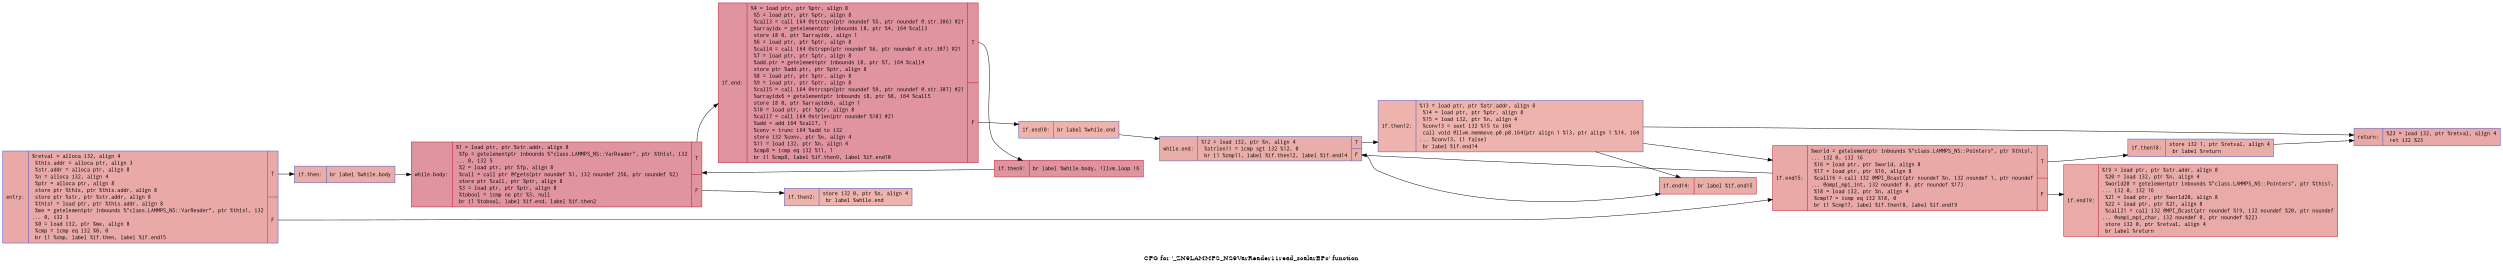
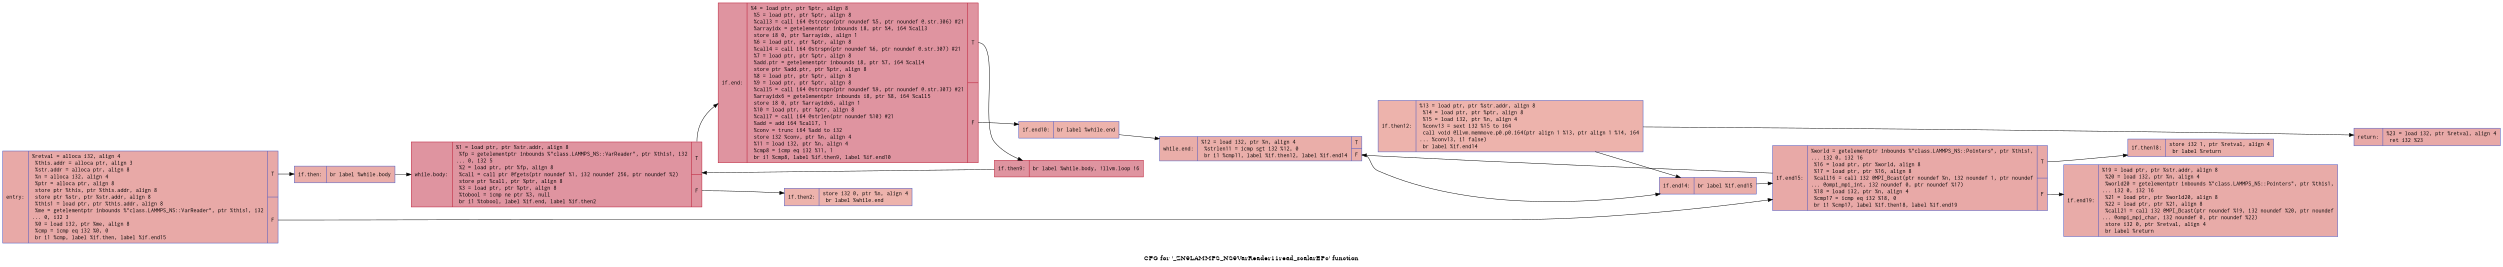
(1368, 142) -> none
(2312, 143) -> none
(1706, 151) -> (1762, 184)
(1910, 178) -> (1910, 178)
(1708, 186) -> (1708, 186)
(2201, 201) -> (2201, 201)
